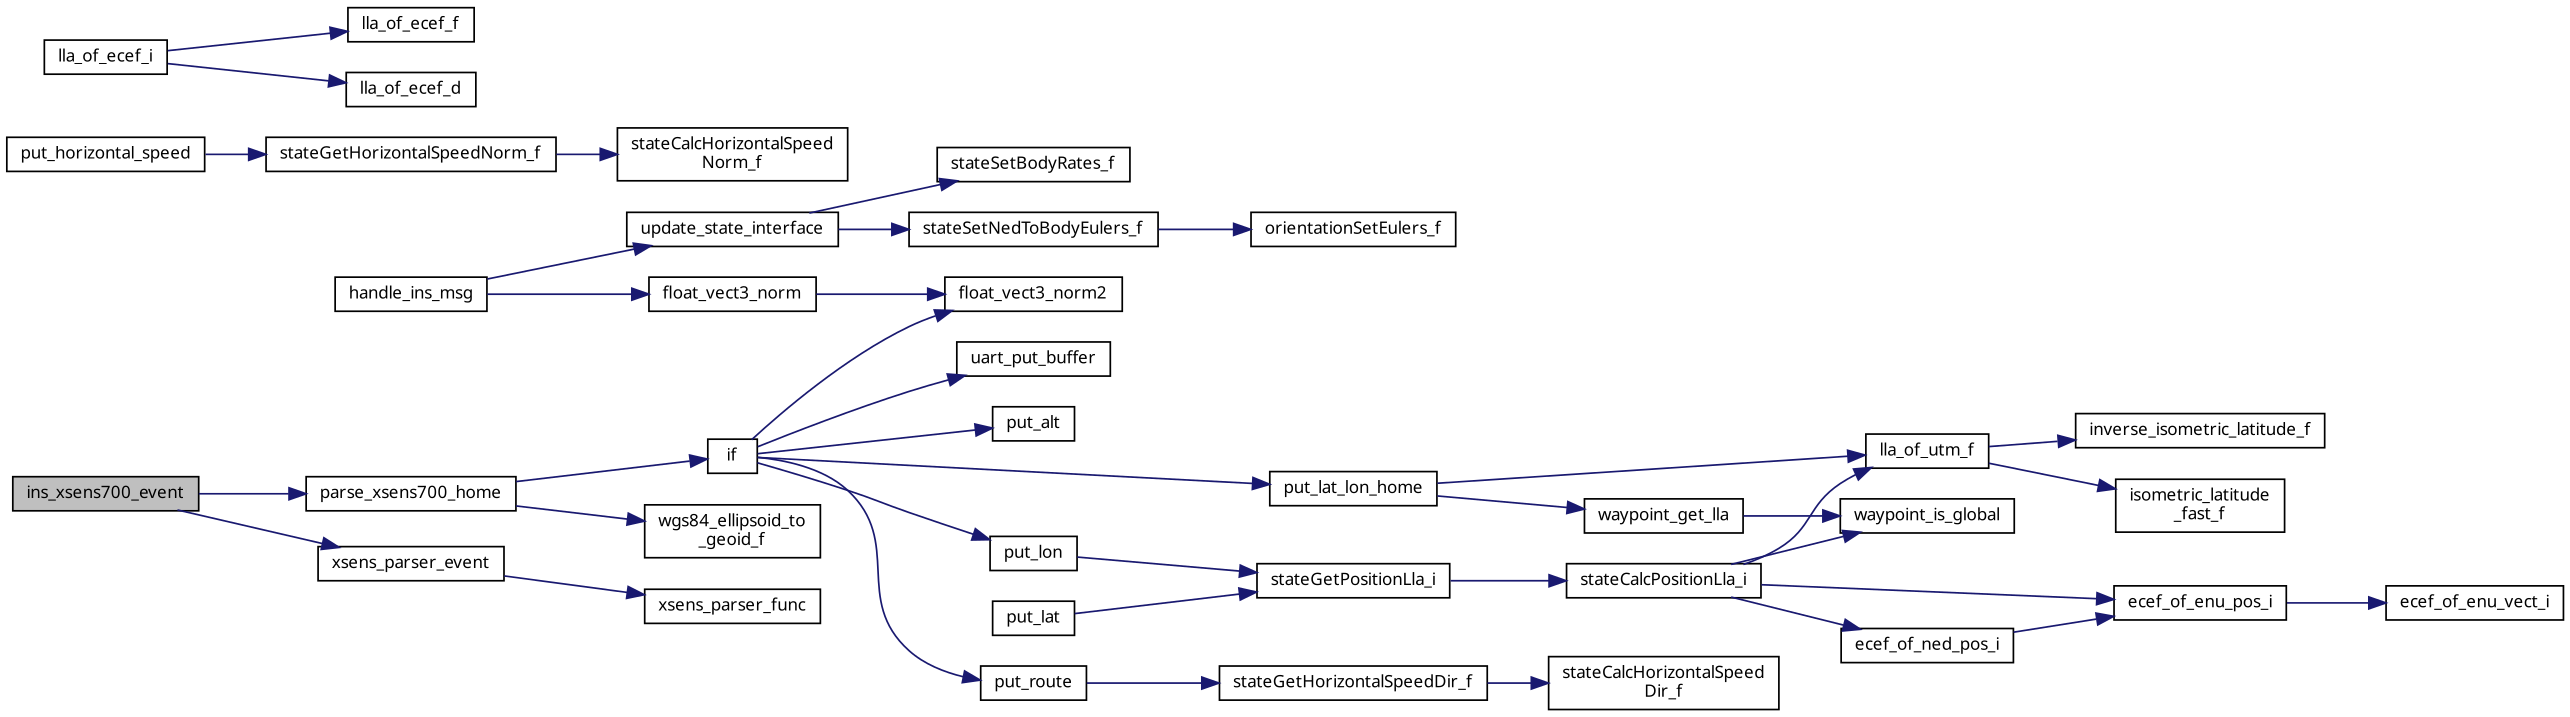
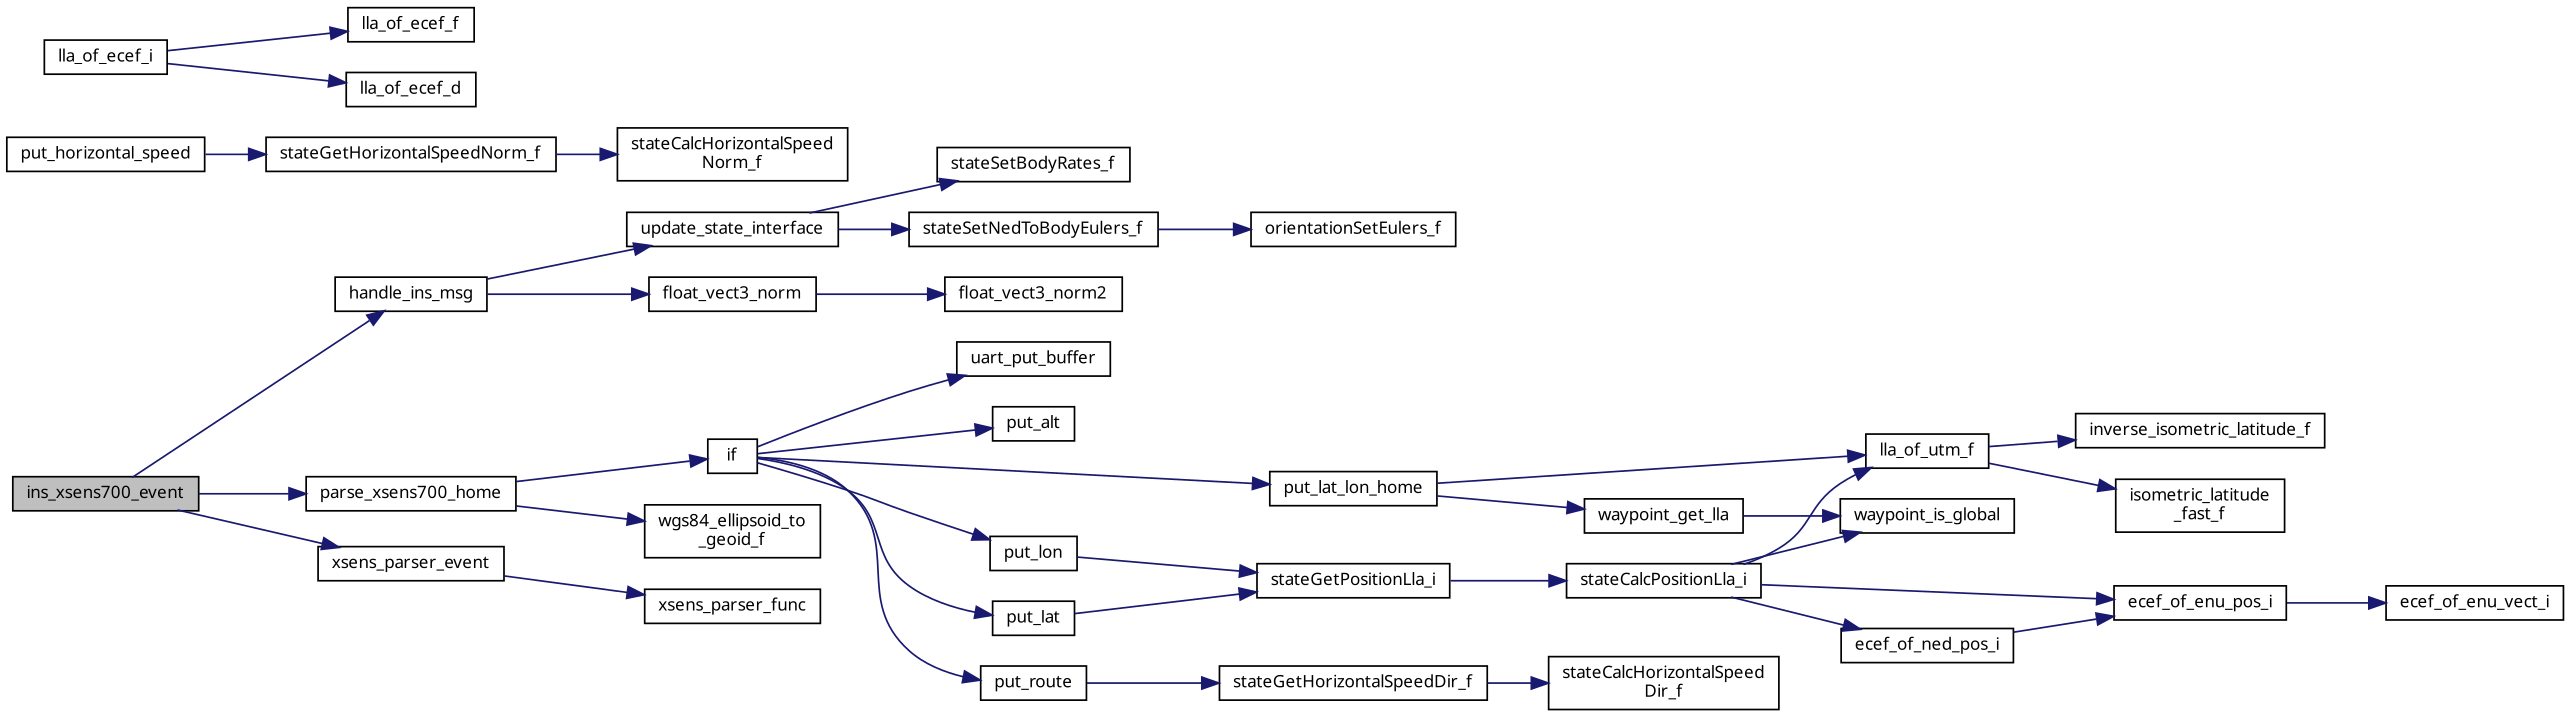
(838, 369) -> (890, 566)
none -> (251, 399)
